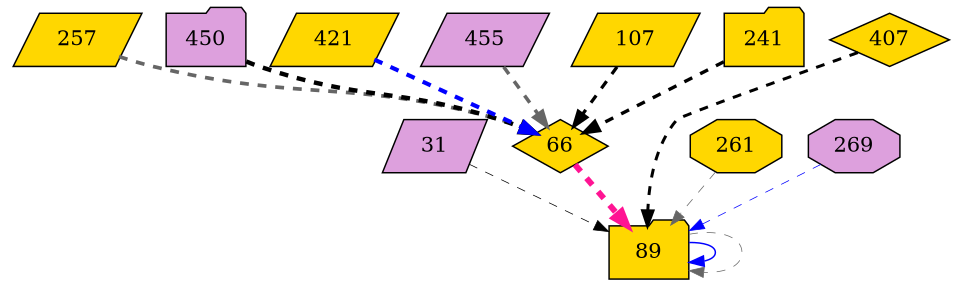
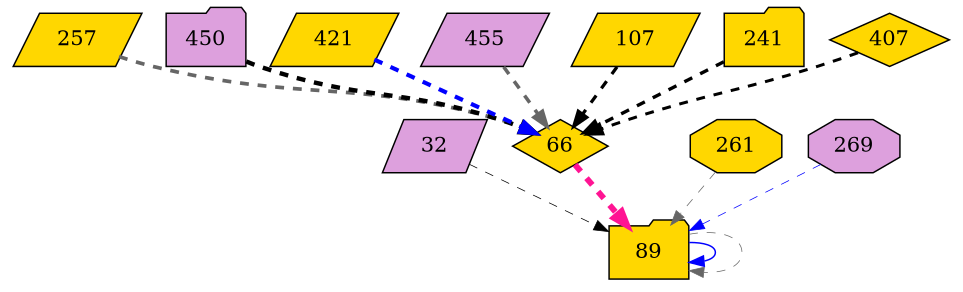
(721, 102) -> (730, 91)
(435, 146) -> (435, 146)
